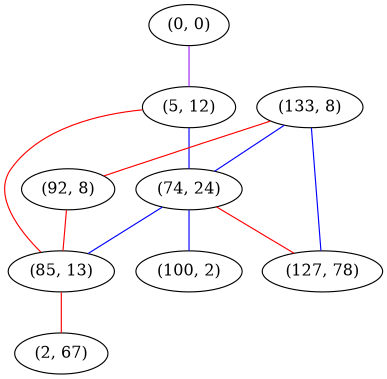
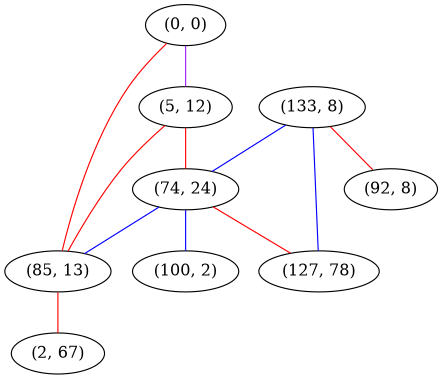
(189, 155) -> (186, 148)
(65, 230) -> (100, 139)
